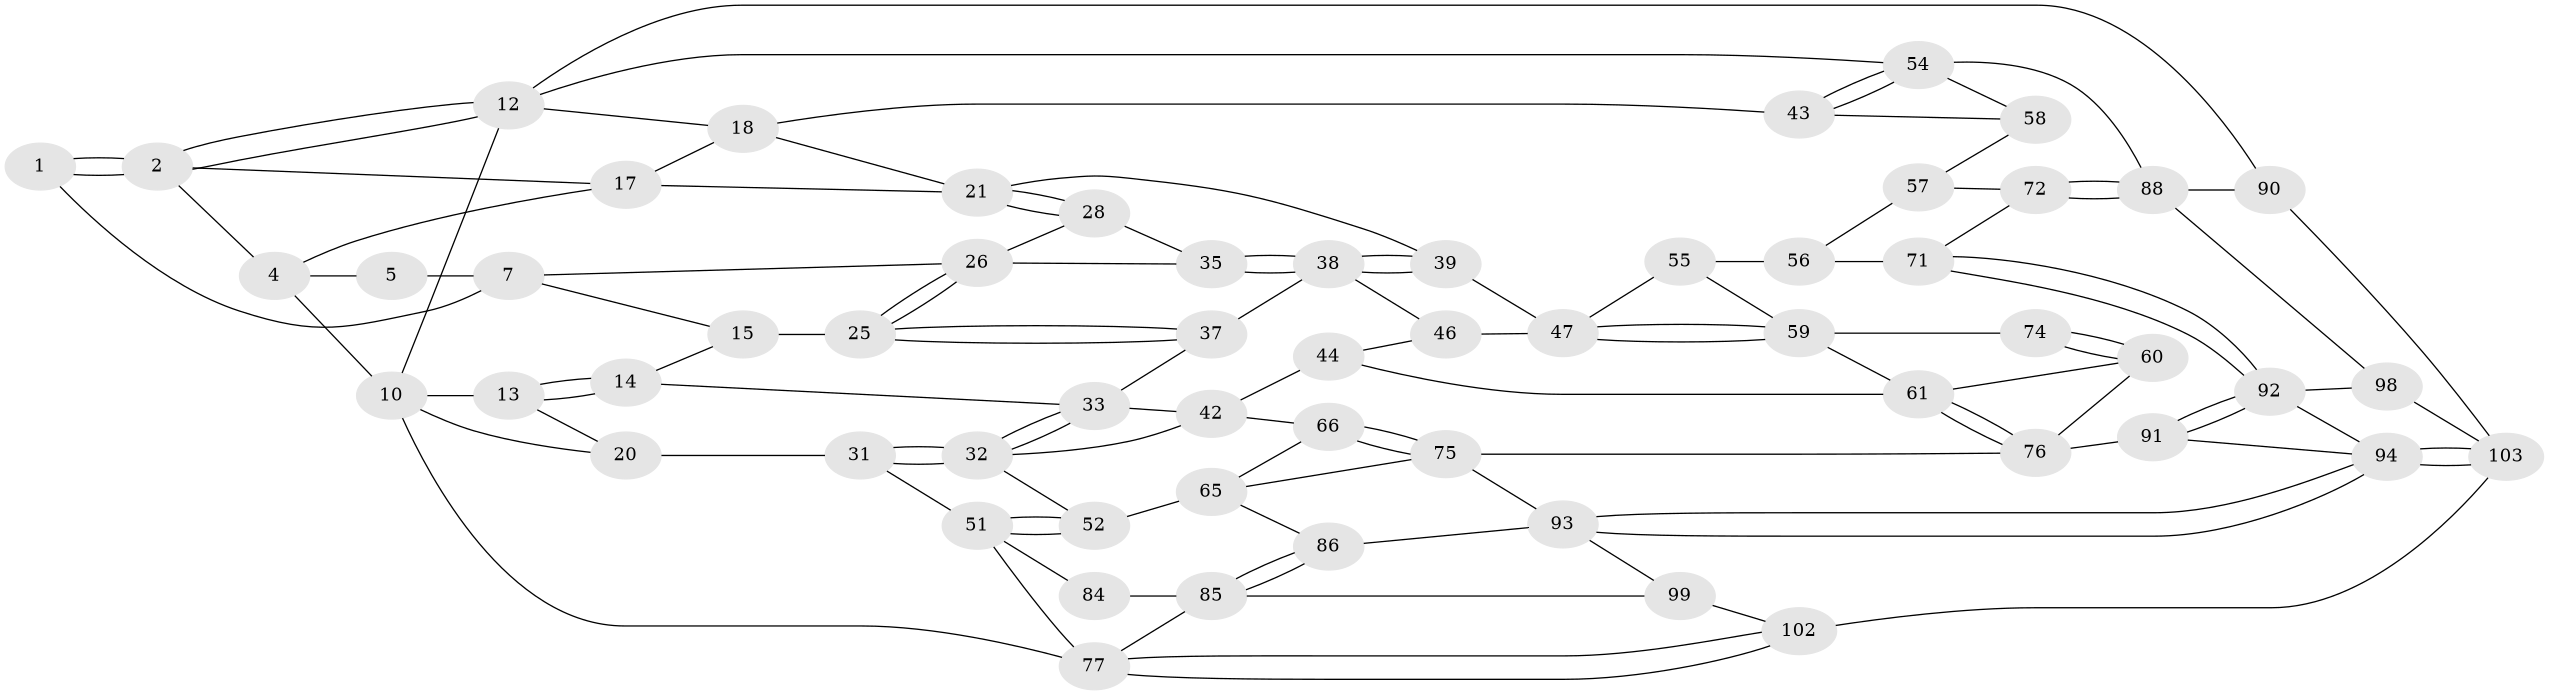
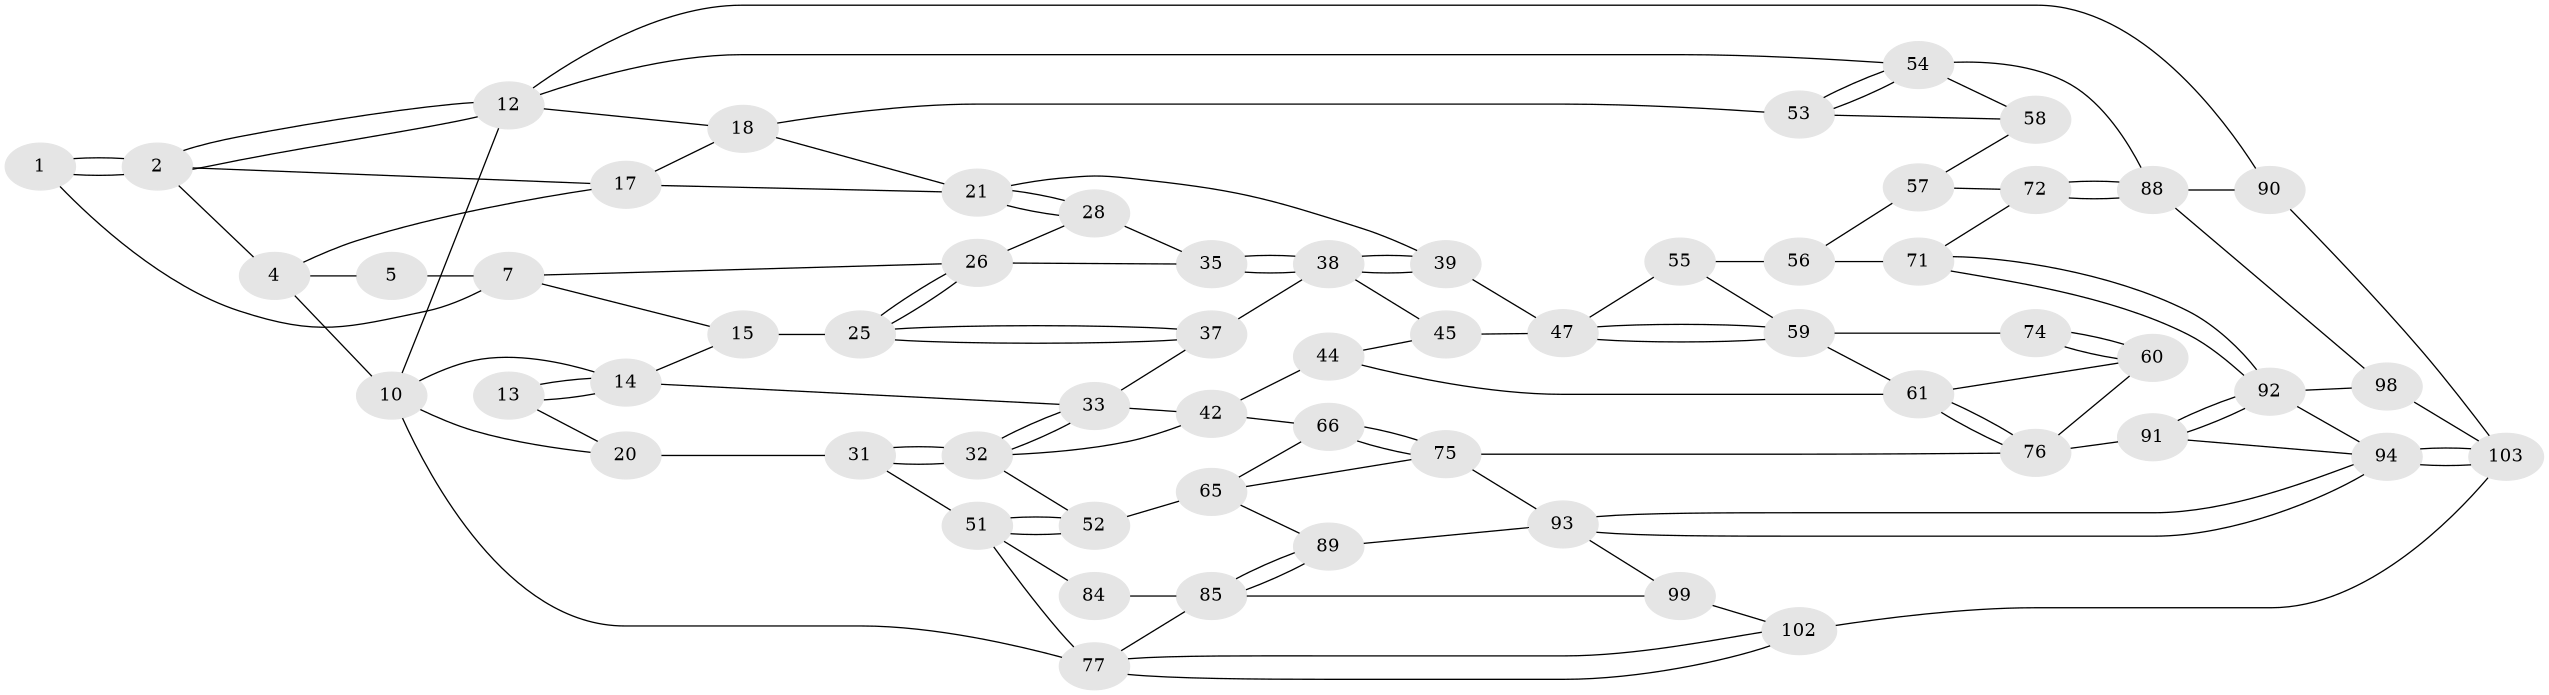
(1799, 115) -> (1799, 115)
(1446, 334) -> (1446, 334)
(450, 396) -> (506, 357)
(1329, 547) -> (1329, 547)
